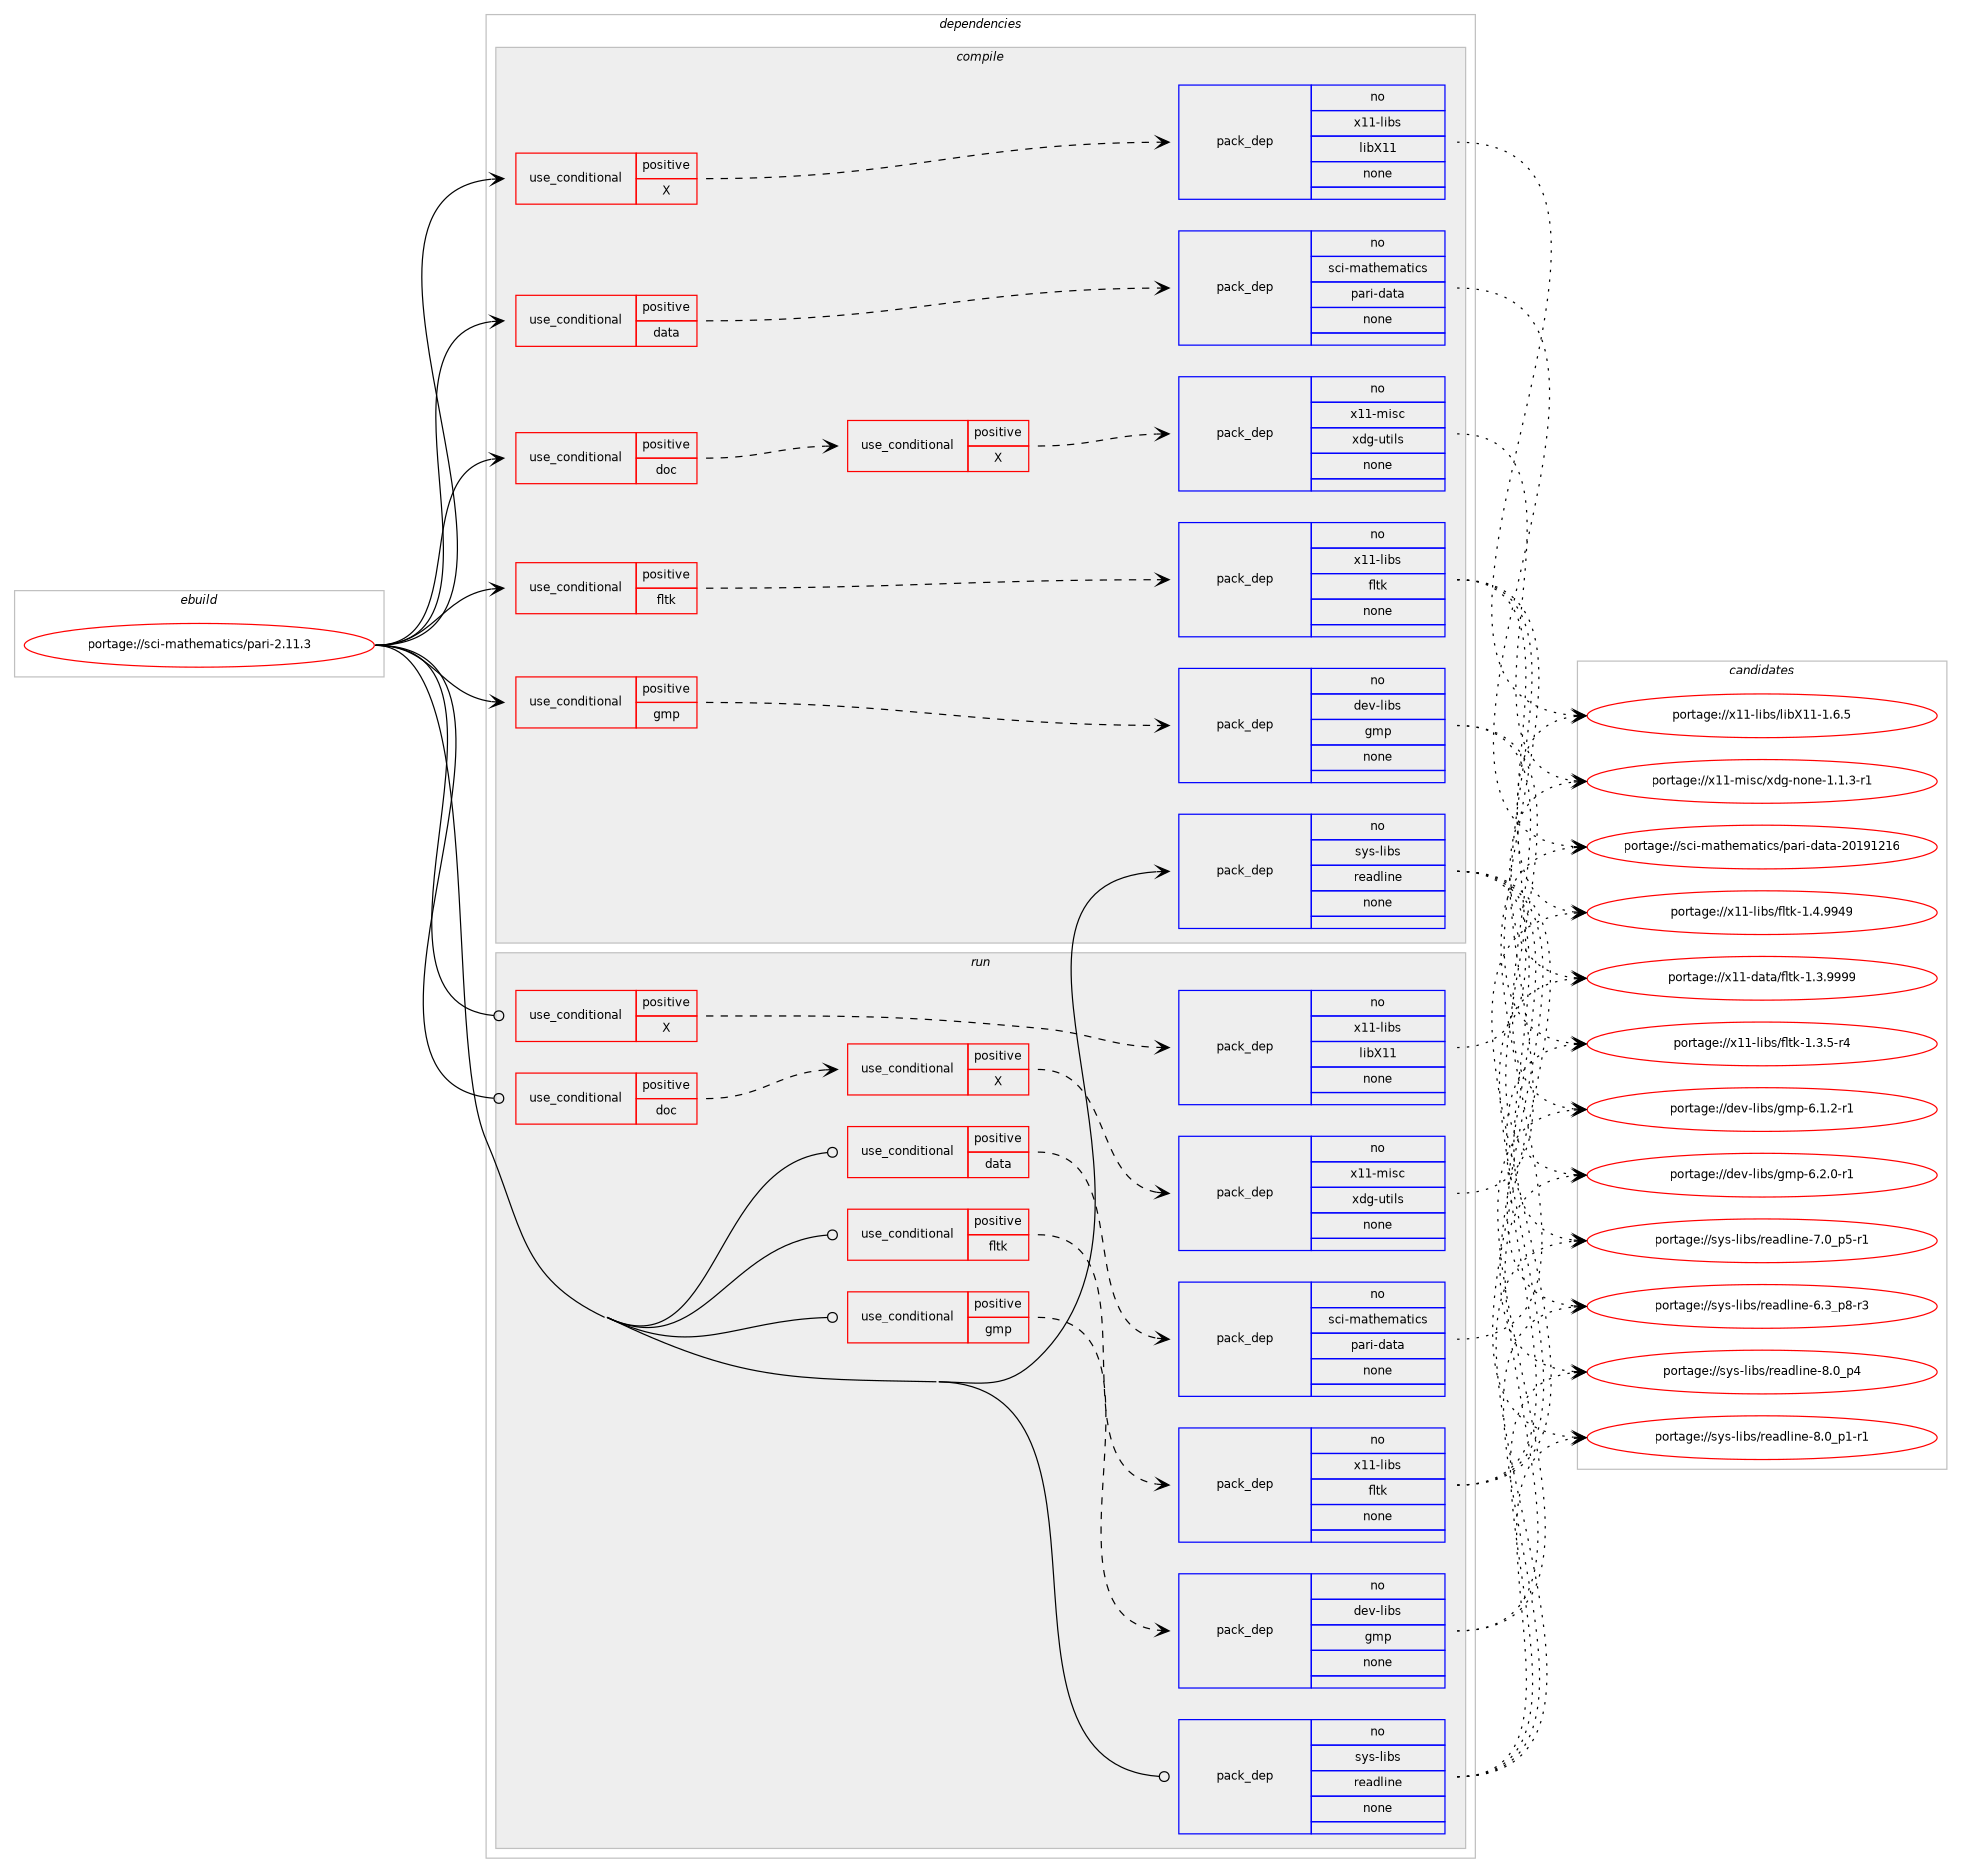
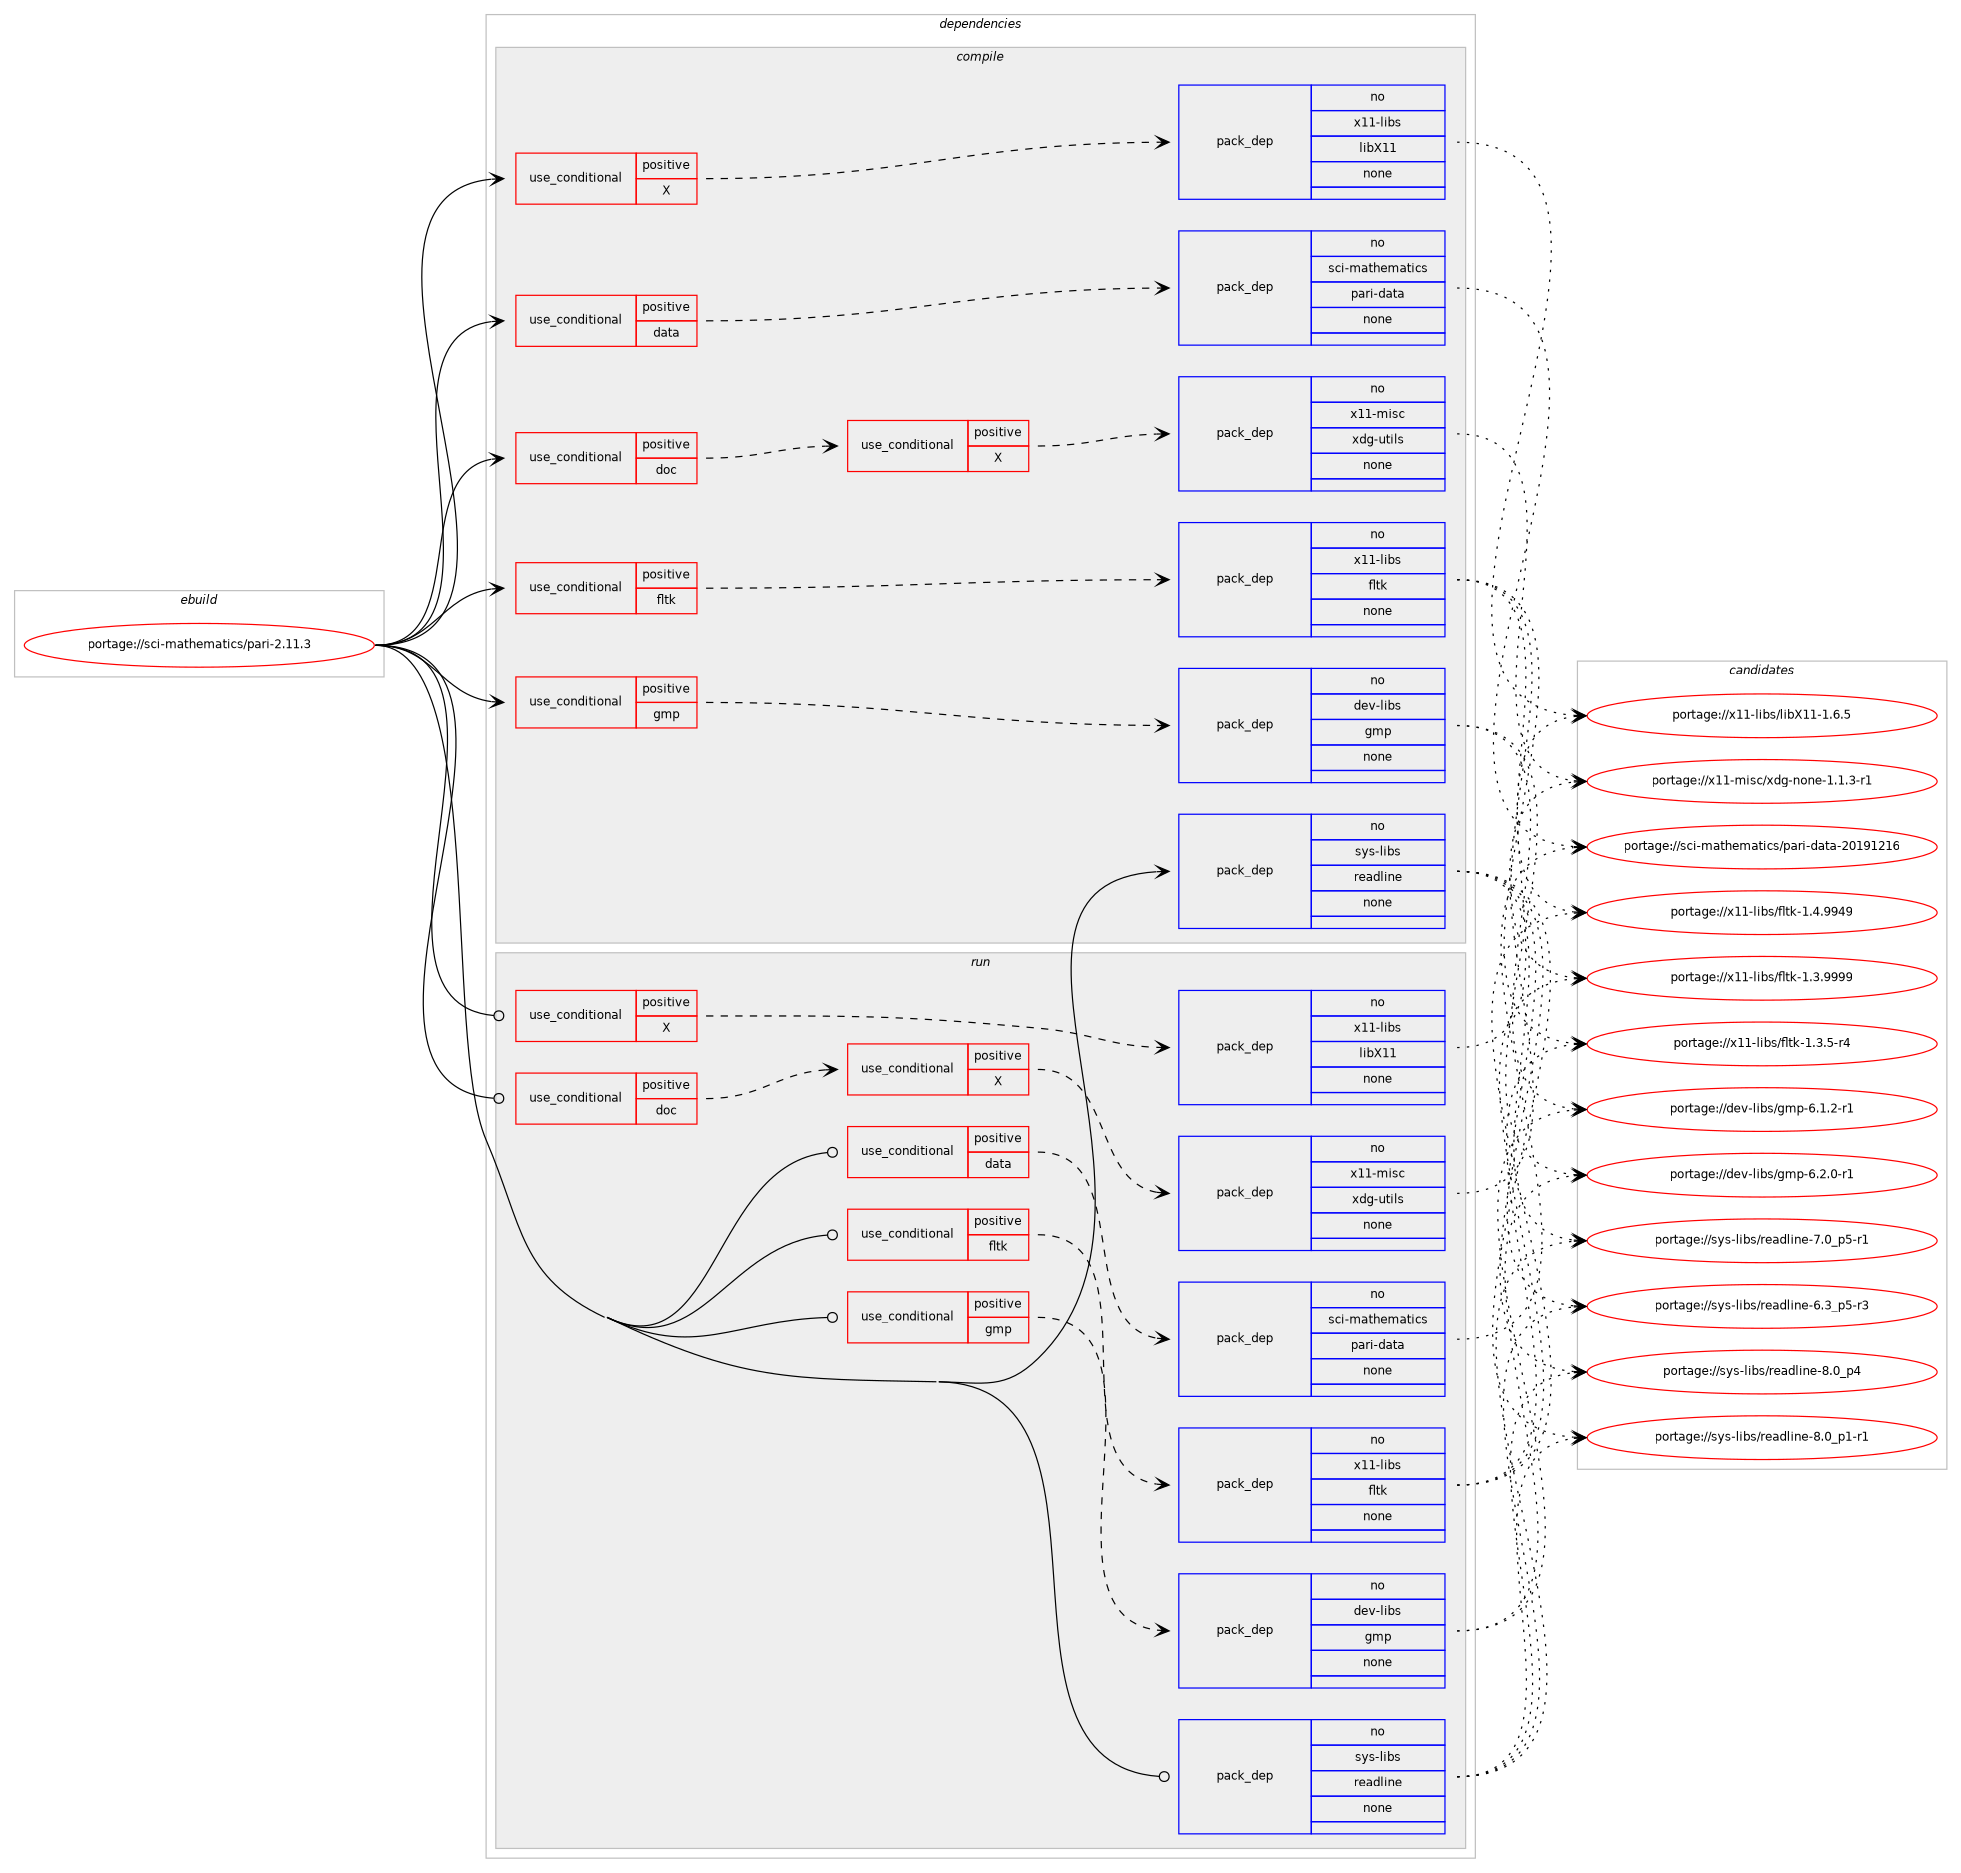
(1762, 978) -> (1762, 978)
(1762, 1306) -> (1762, 1306)
